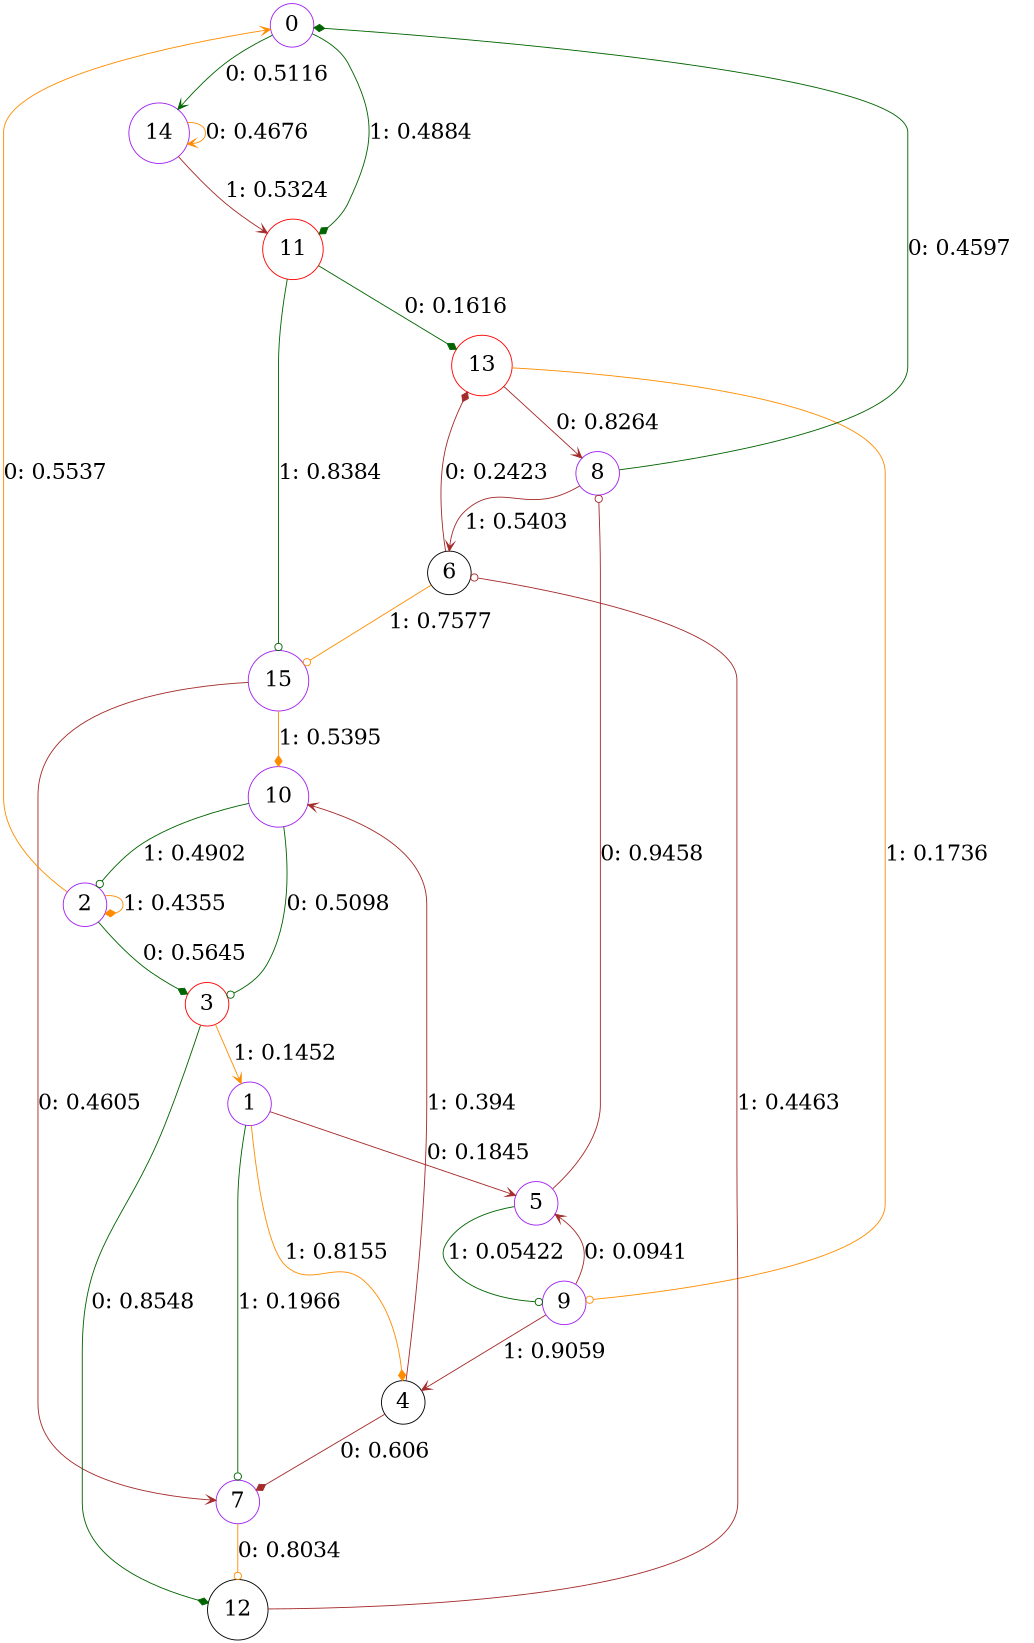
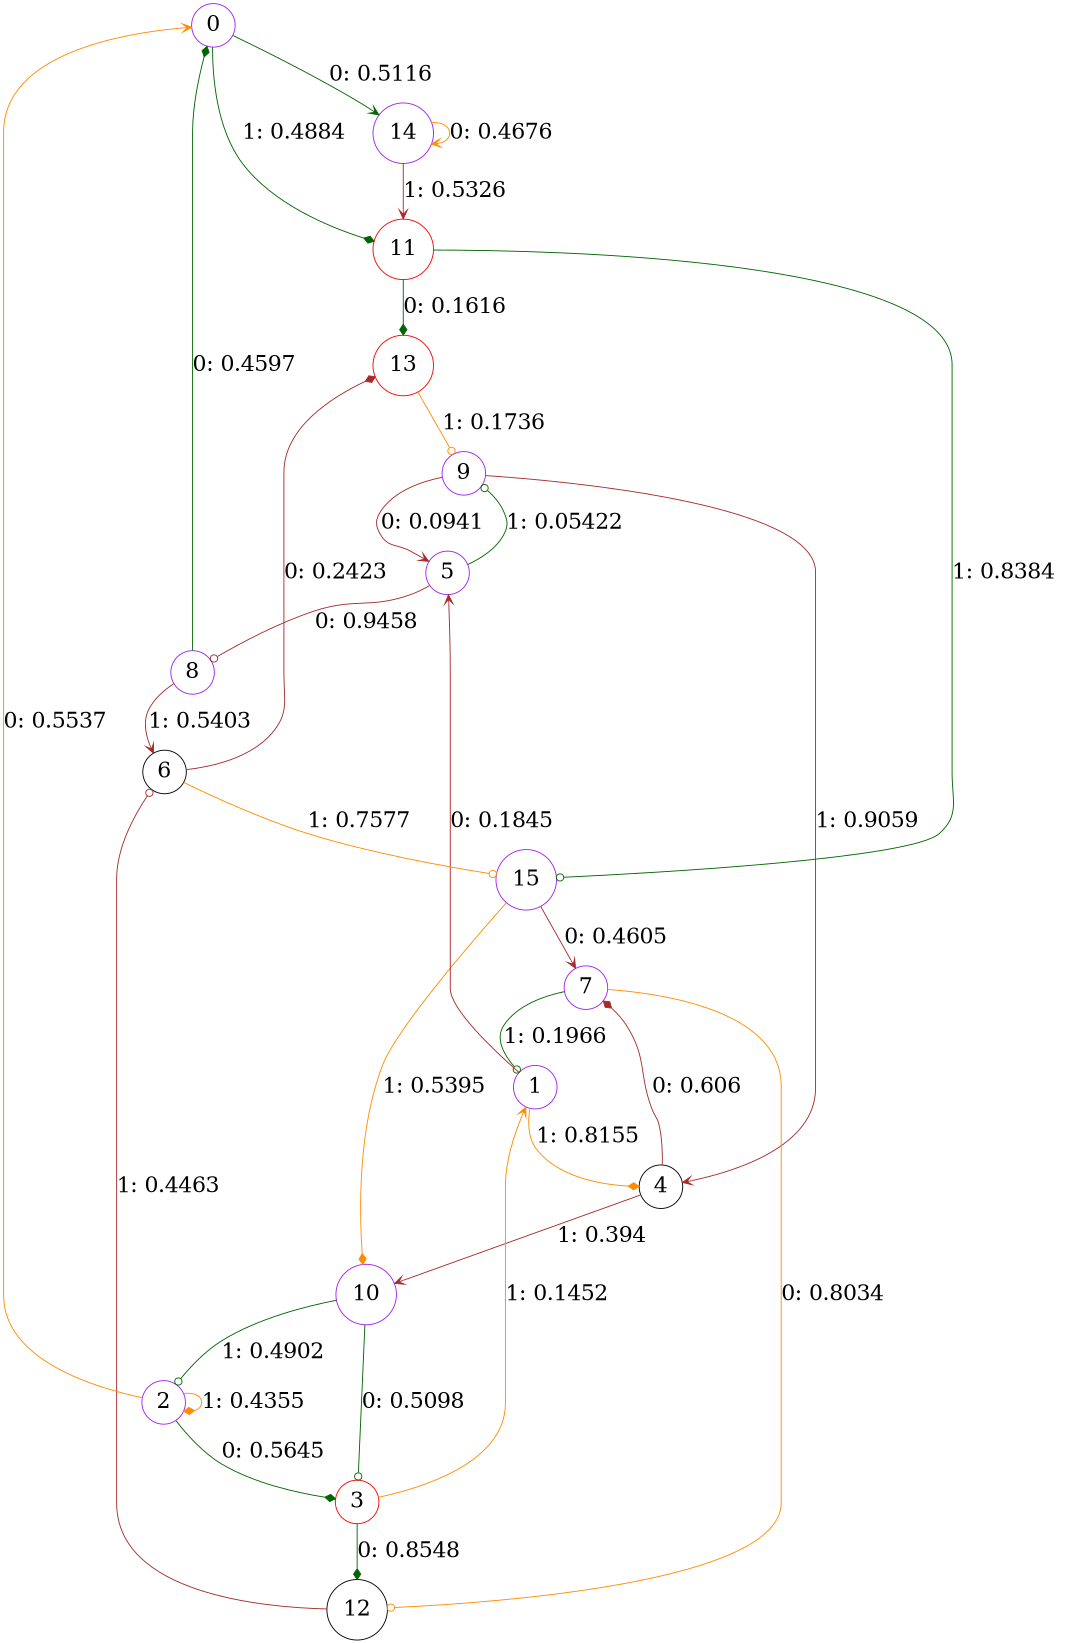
(287, 191) -> (465, 191)
(539, 419) -> none
(238, 1299) -> (512, 1016)
